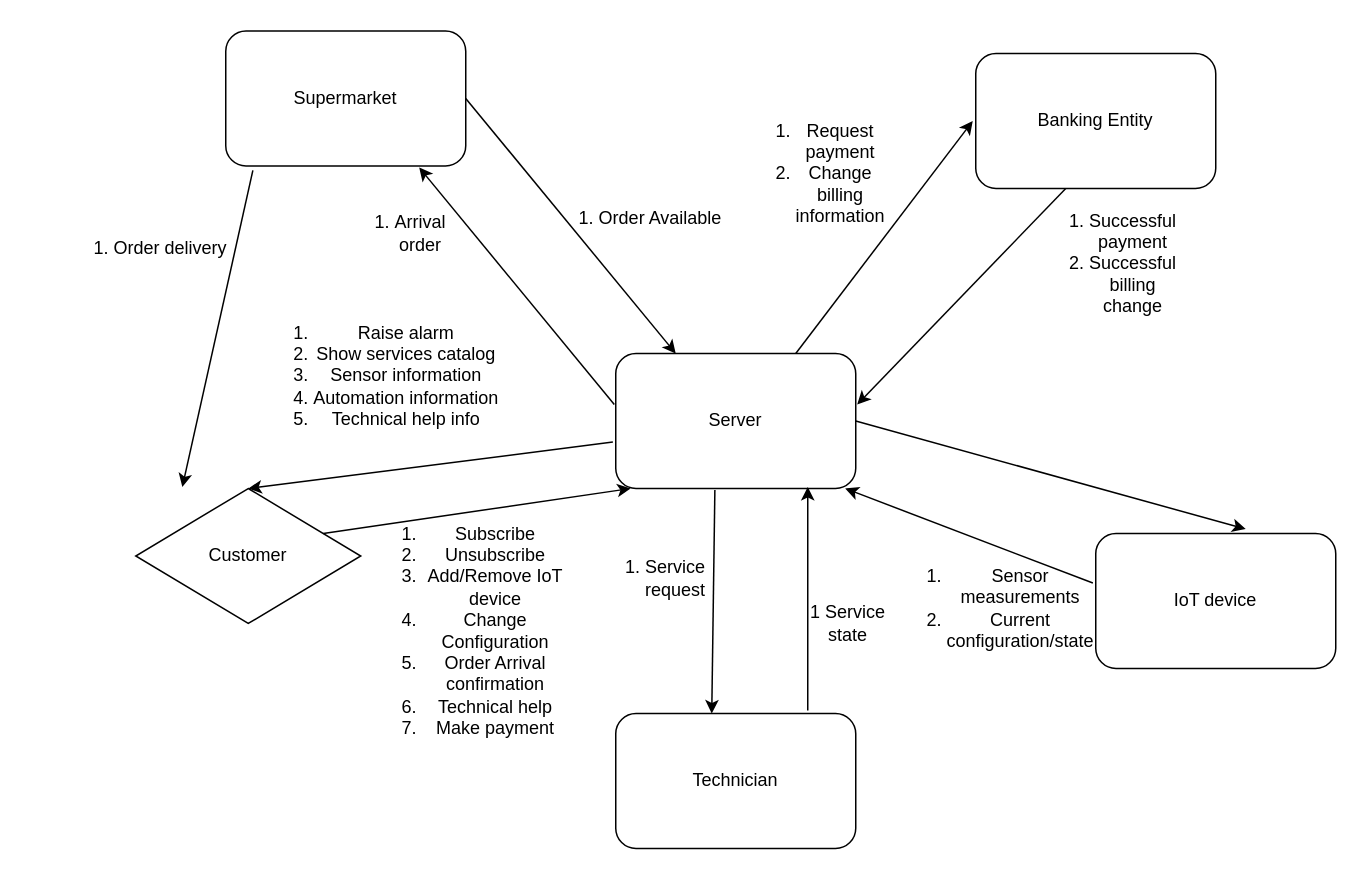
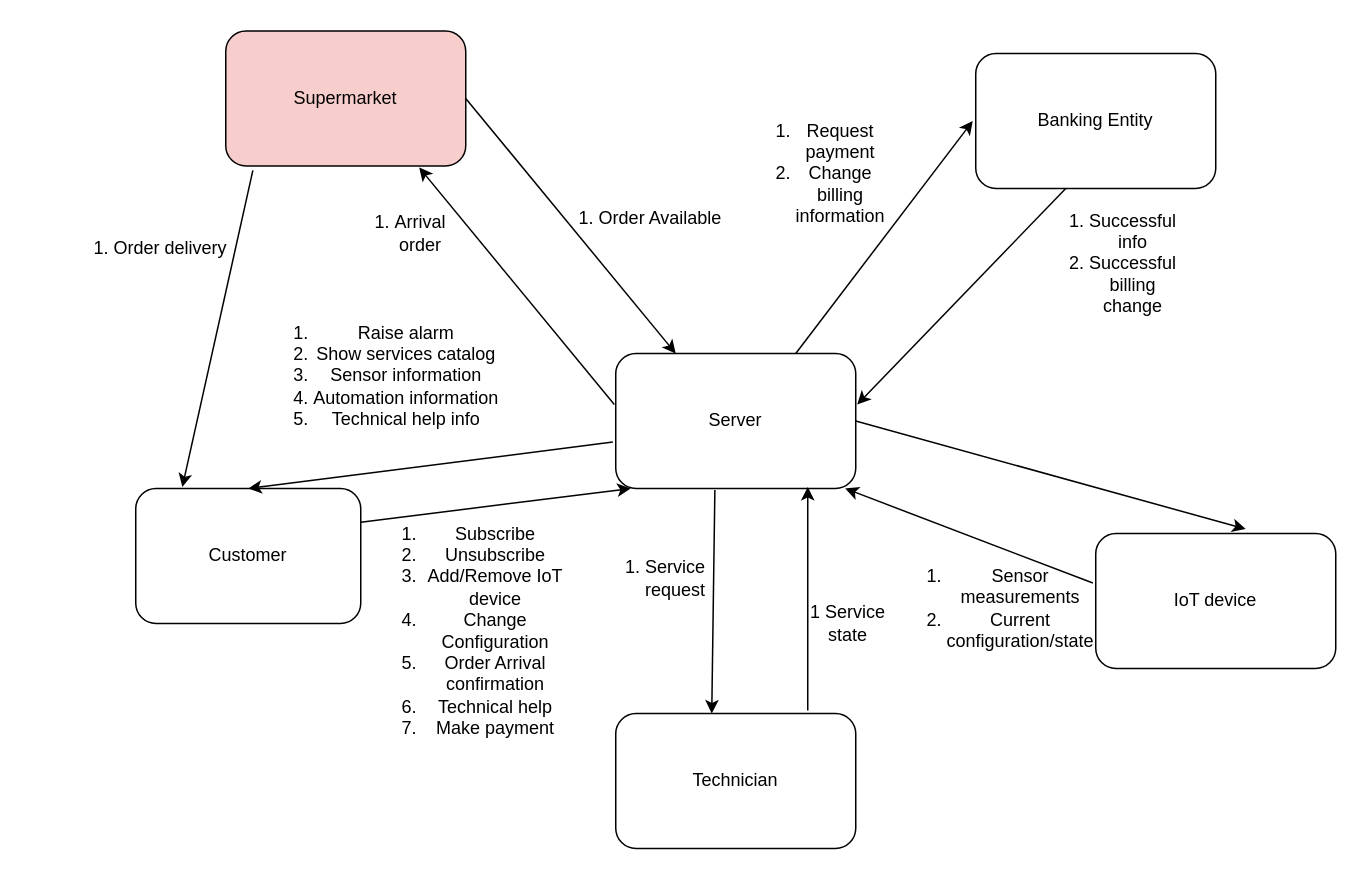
(346, 98) -> (346, 98)
(1103, 263) -> (1103, 263)
(248, 556) -> (248, 556)
